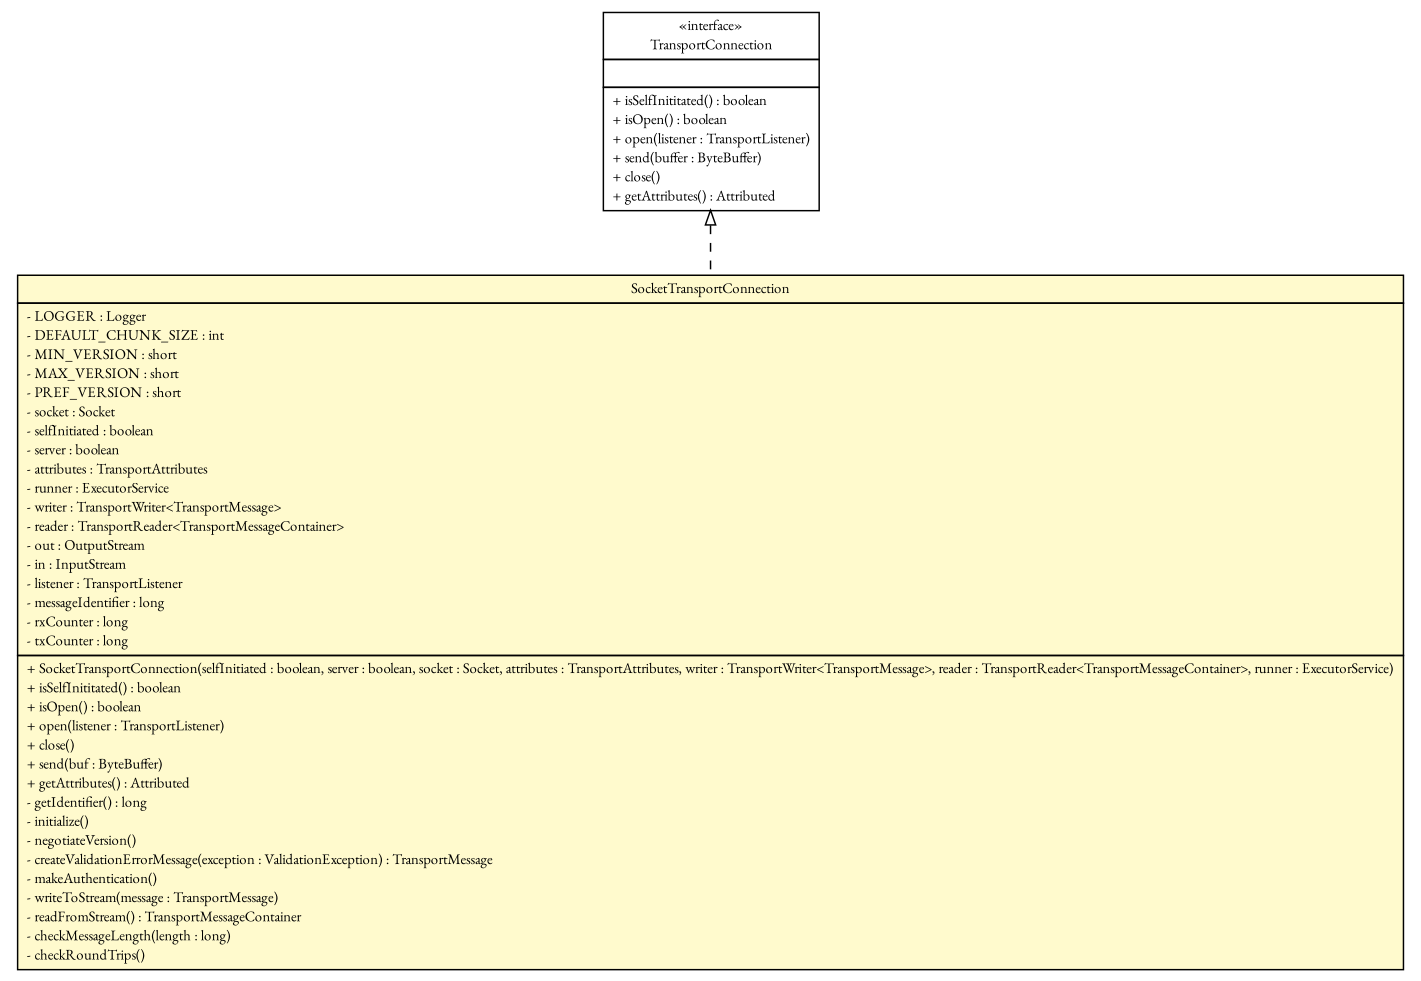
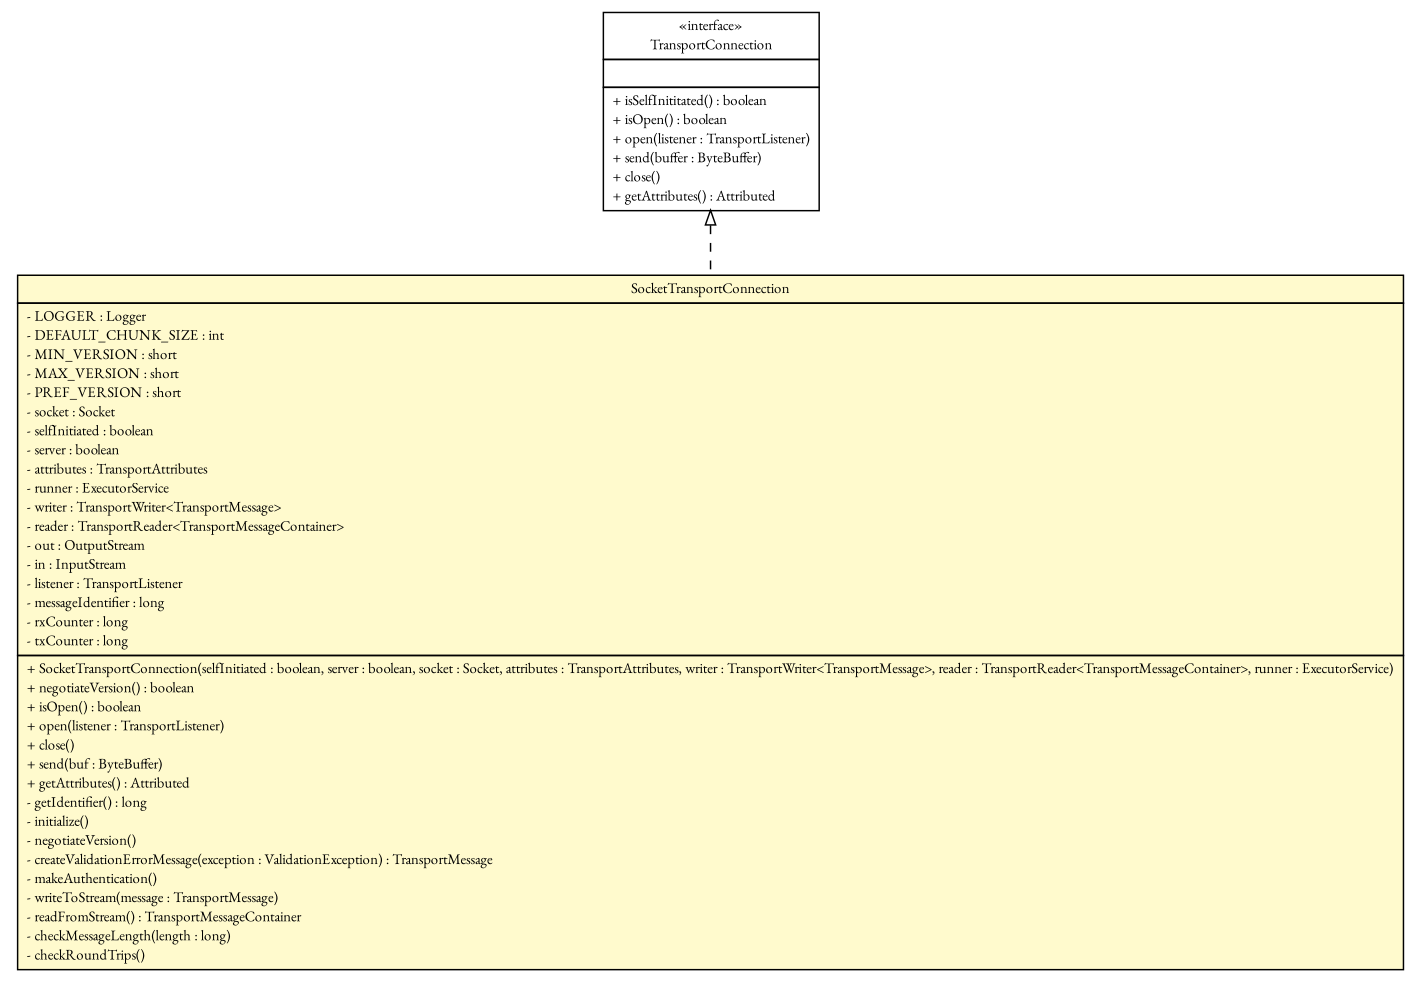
(104, 688) -> (111, 688)
